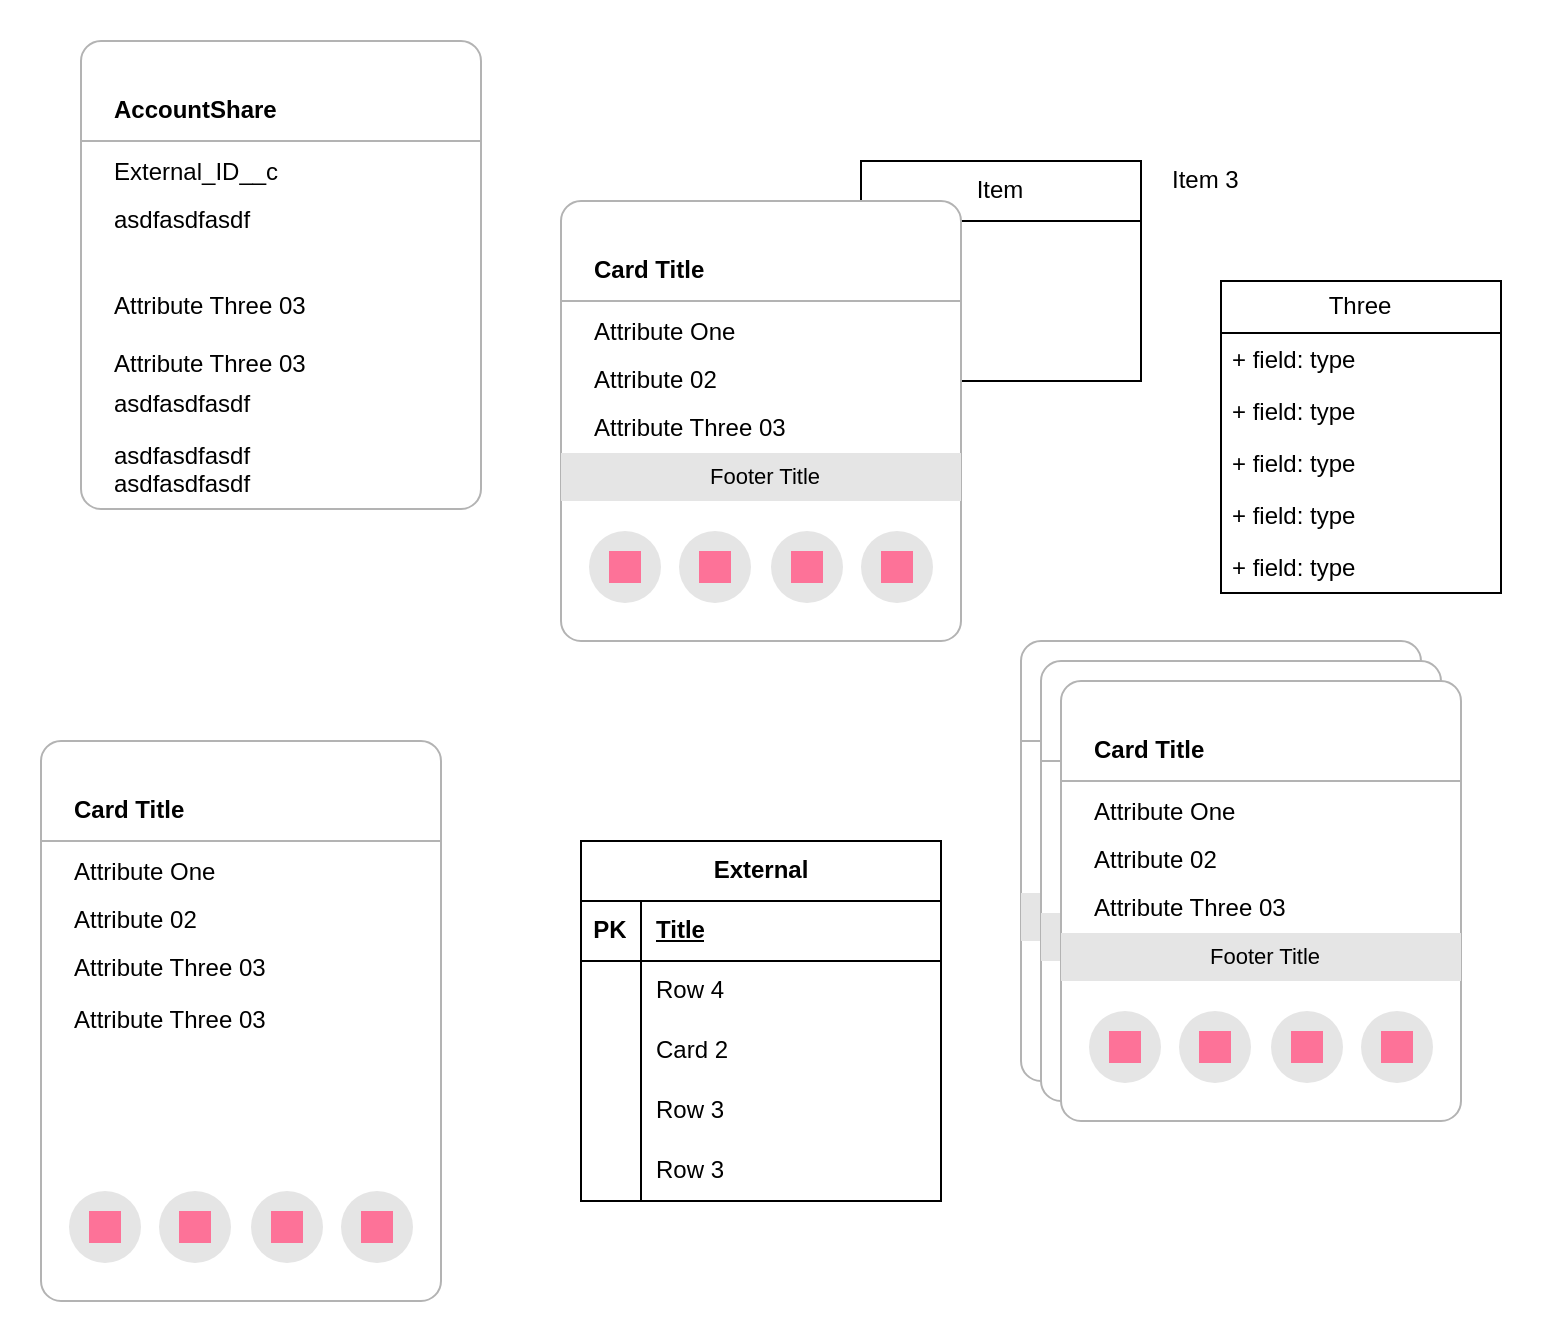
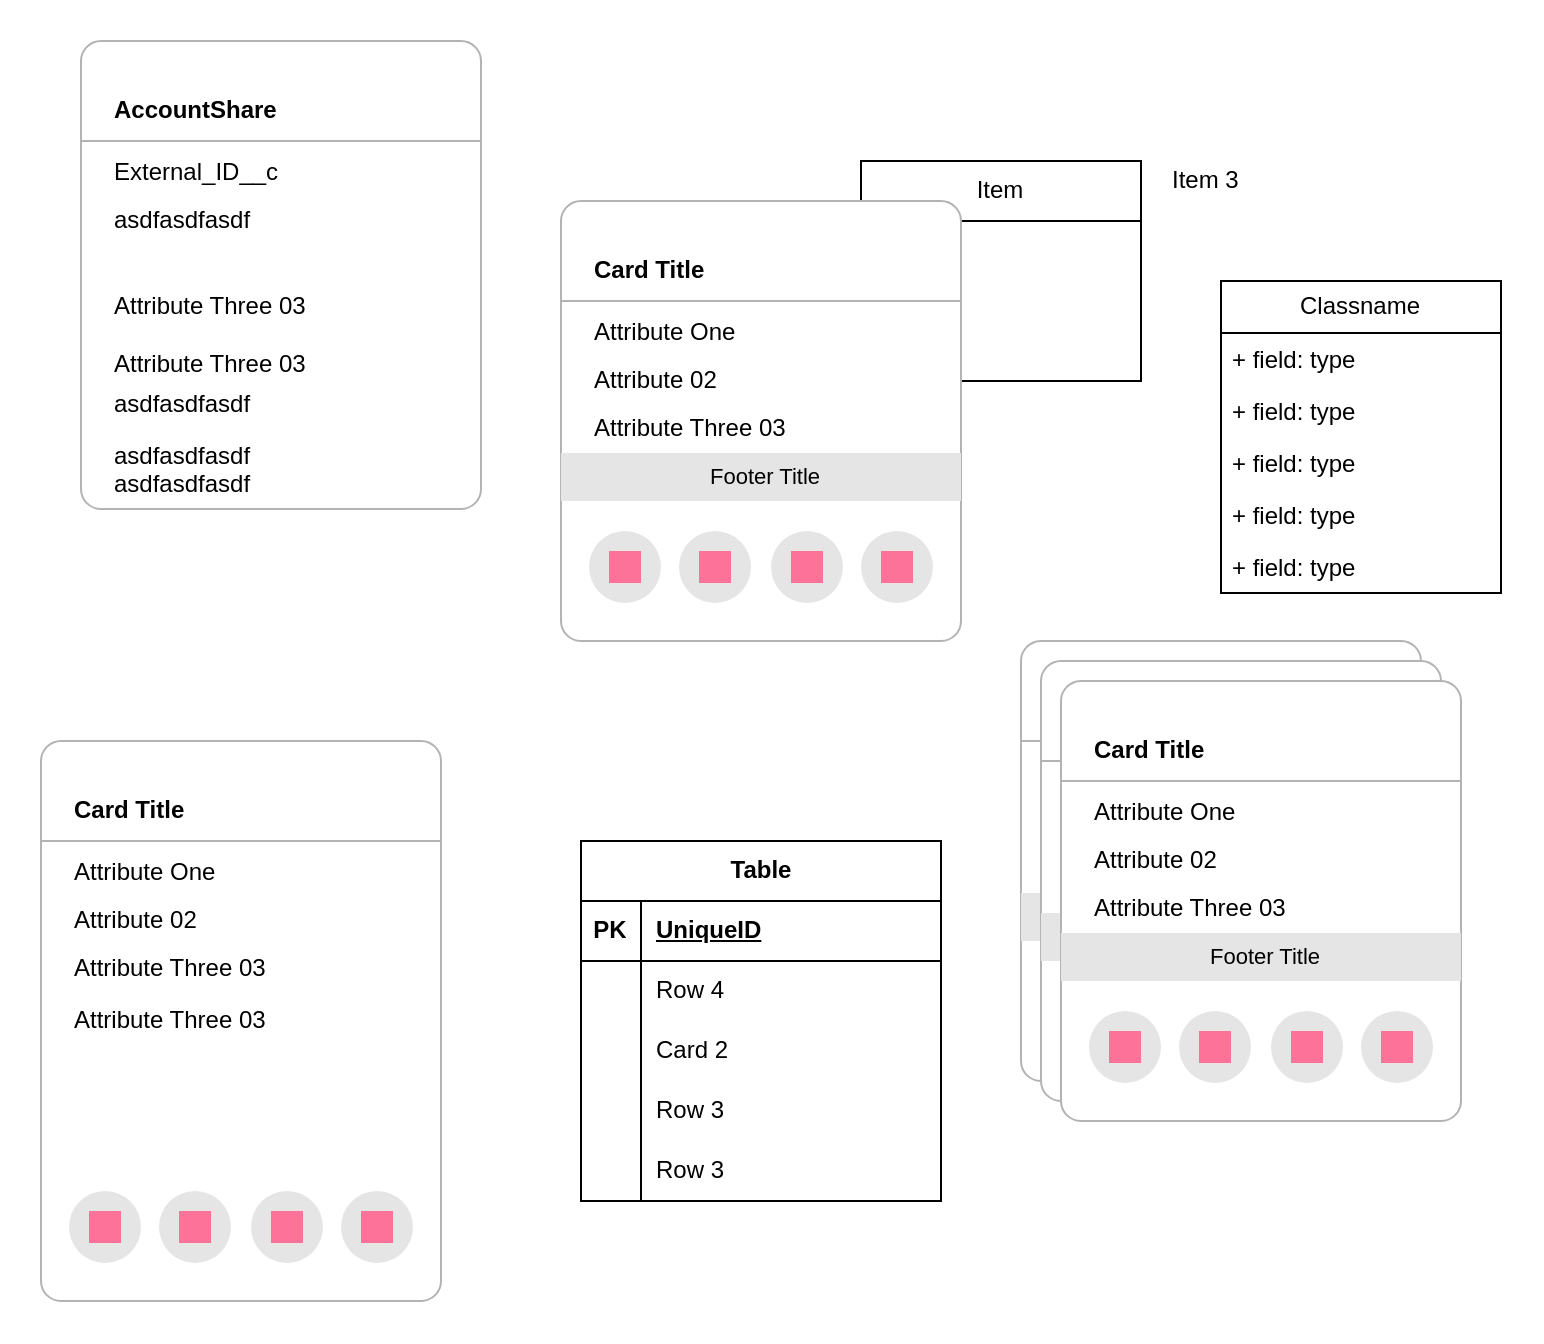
(1361, 307) -> (1361, 307)
(762, 871) -> (762, 871)
(684, 931) -> (708, 931)
